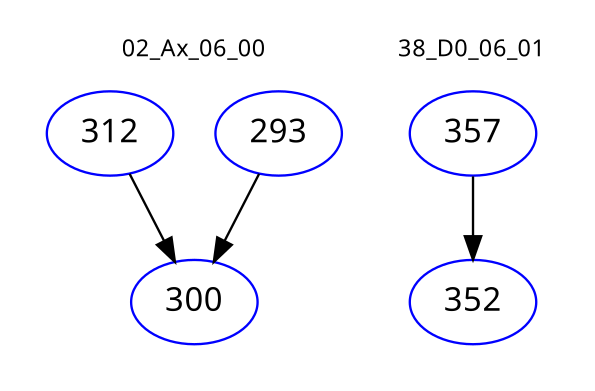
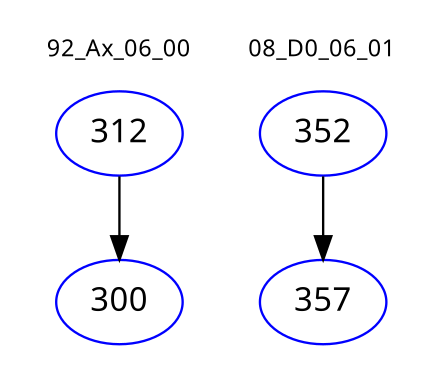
(194, 50) -> (119, 50)
(473, 50) -> (323, 50)
(279, 133) -> none
(473, 206) -> (323, 206)
